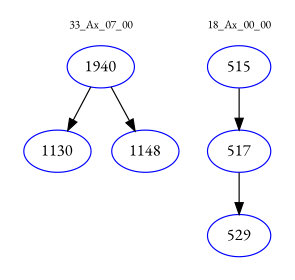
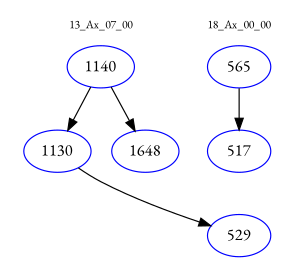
(101, 25) -> (101, 25)
(101, 67) -> (101, 67)
(239, 67) -> (239, 67)
(145, 151) -> (145, 151)
(239, 188) -> (137, 199)
